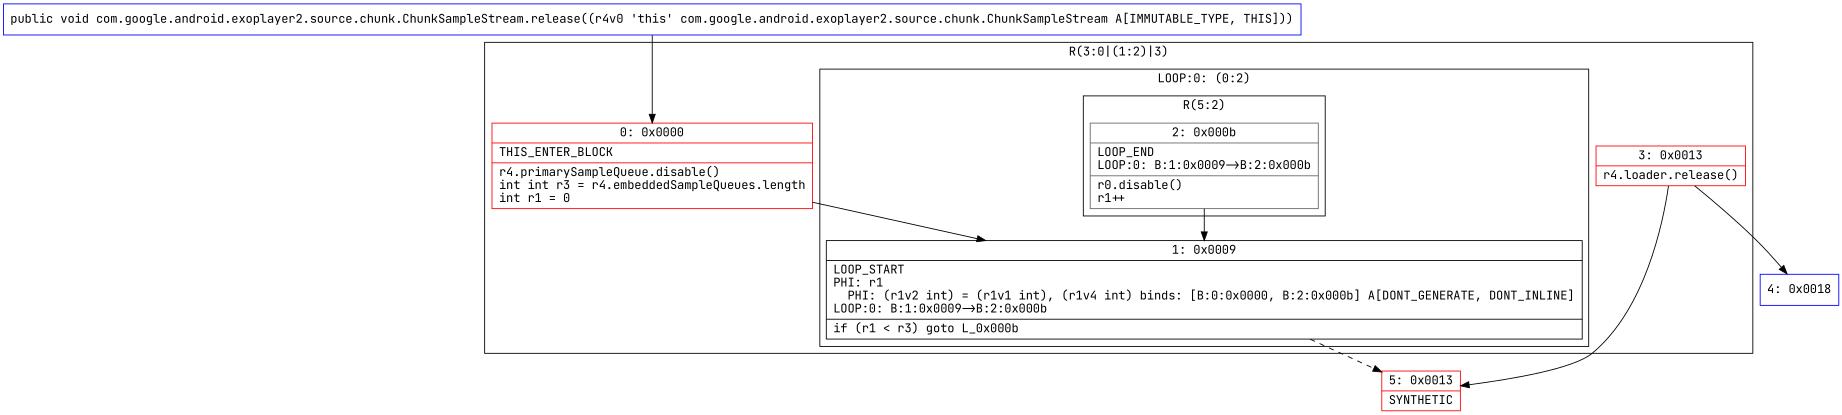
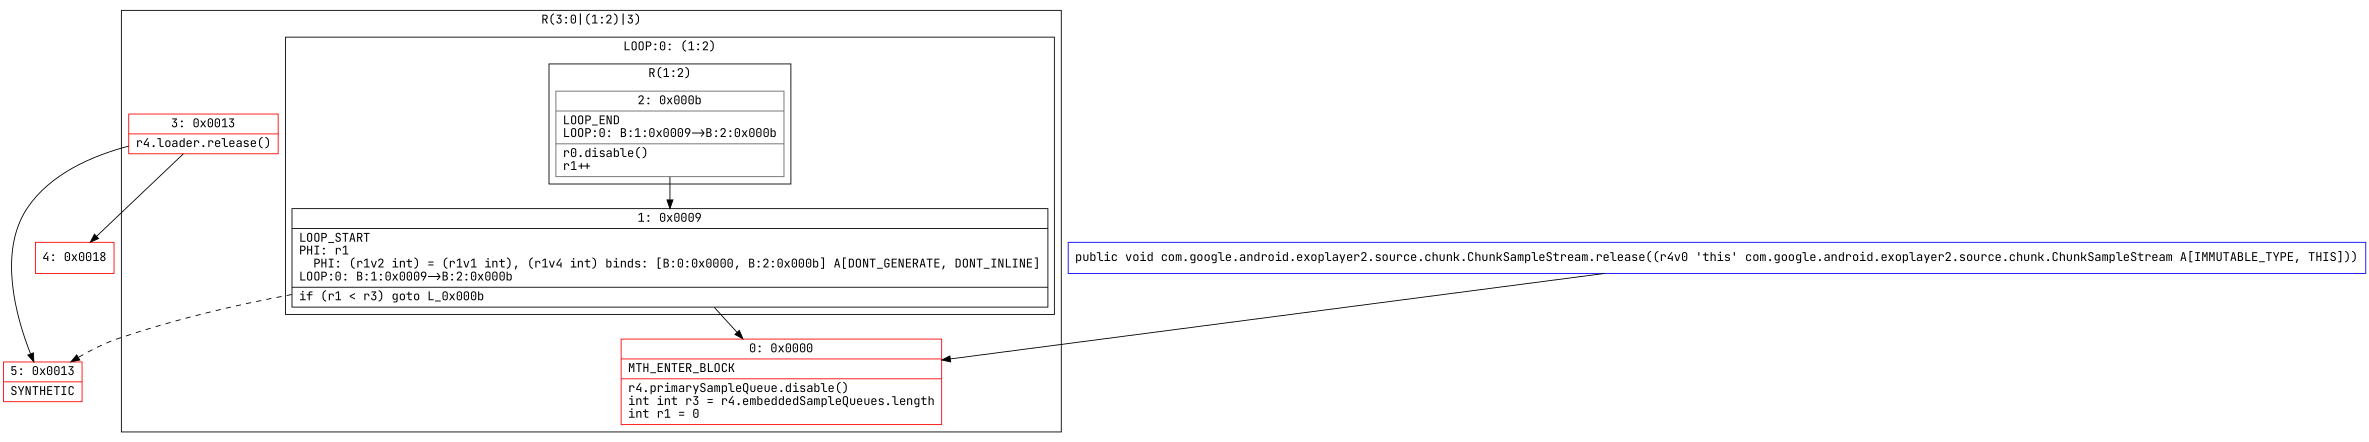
(1204, 79) -> (670, 47)
(1204, 106) -> (670, 74)
(556, 152) -> (682, 368)
(895, 220) -> (726, 320)
(1799, 290) -> (75, 258)
